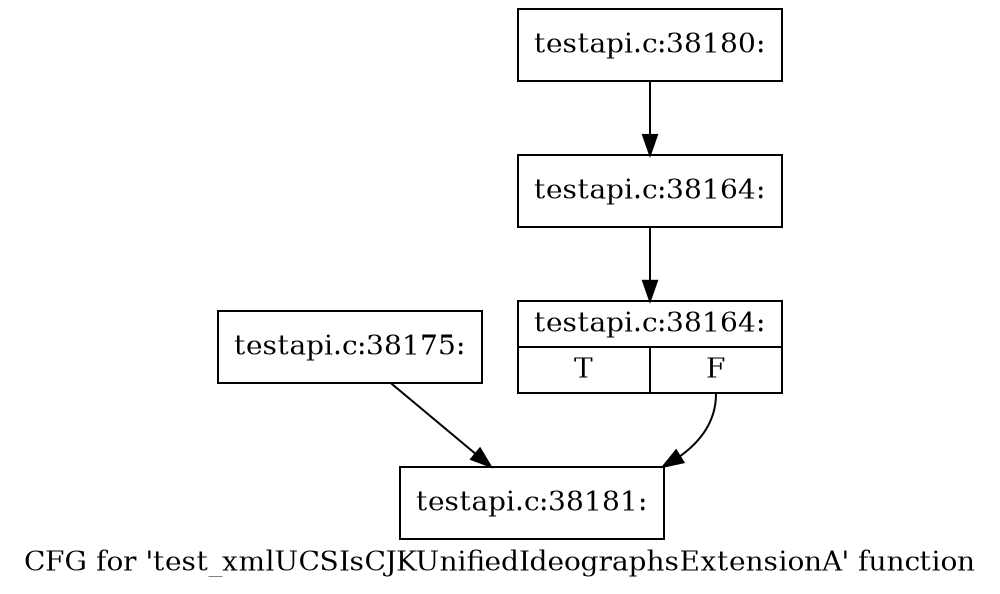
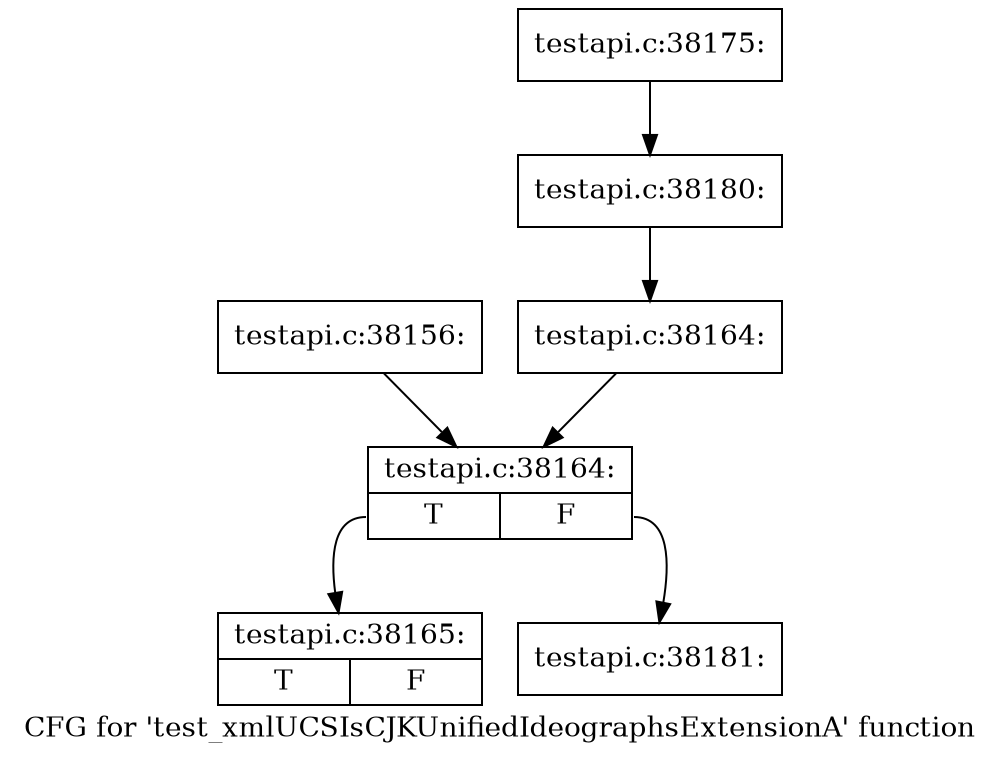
none -> (350, 337)
(433, 419) -> (650, 108)
none -> (350, 659)
